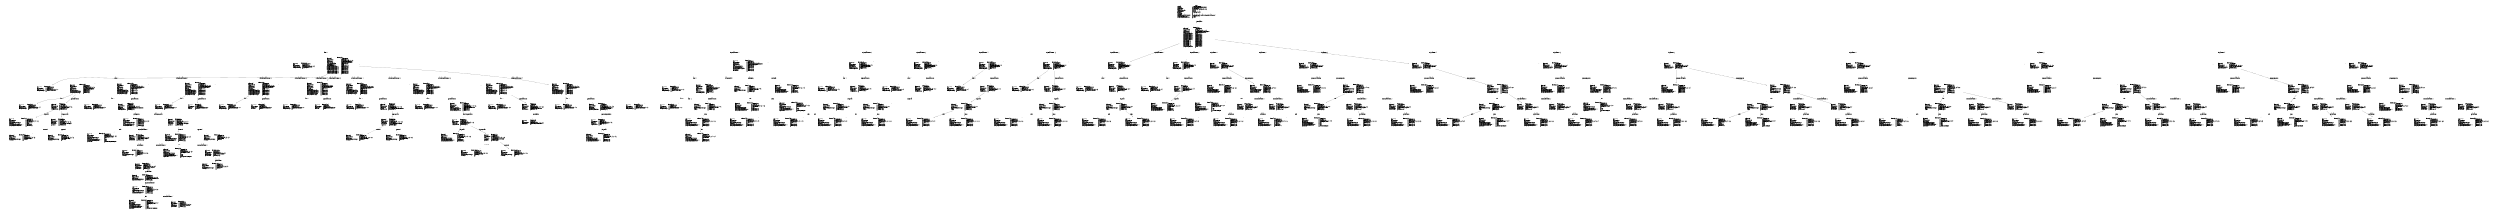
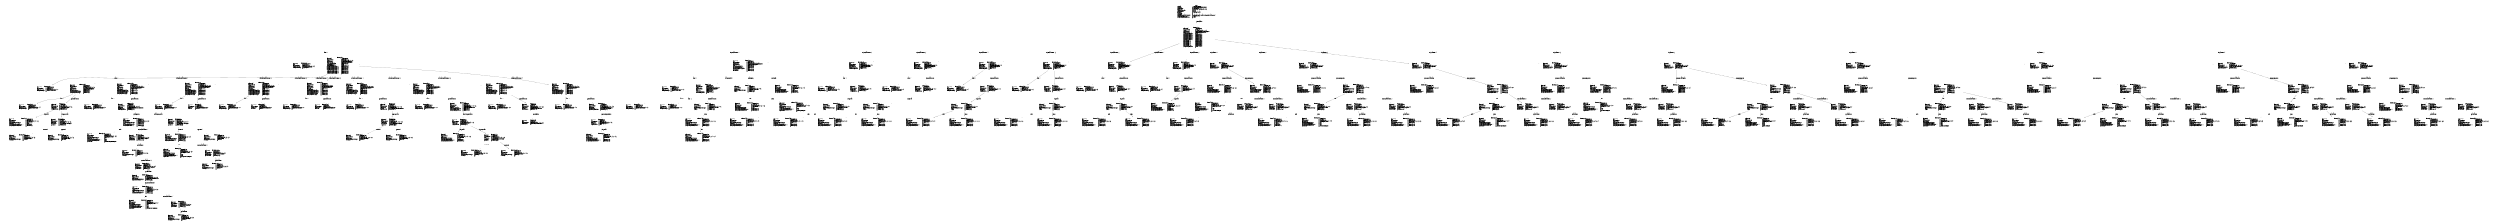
(861, 77) -> none
(1228, 122) -> none
(156, 143) -> (140, 159)
none -> (181, 218)
